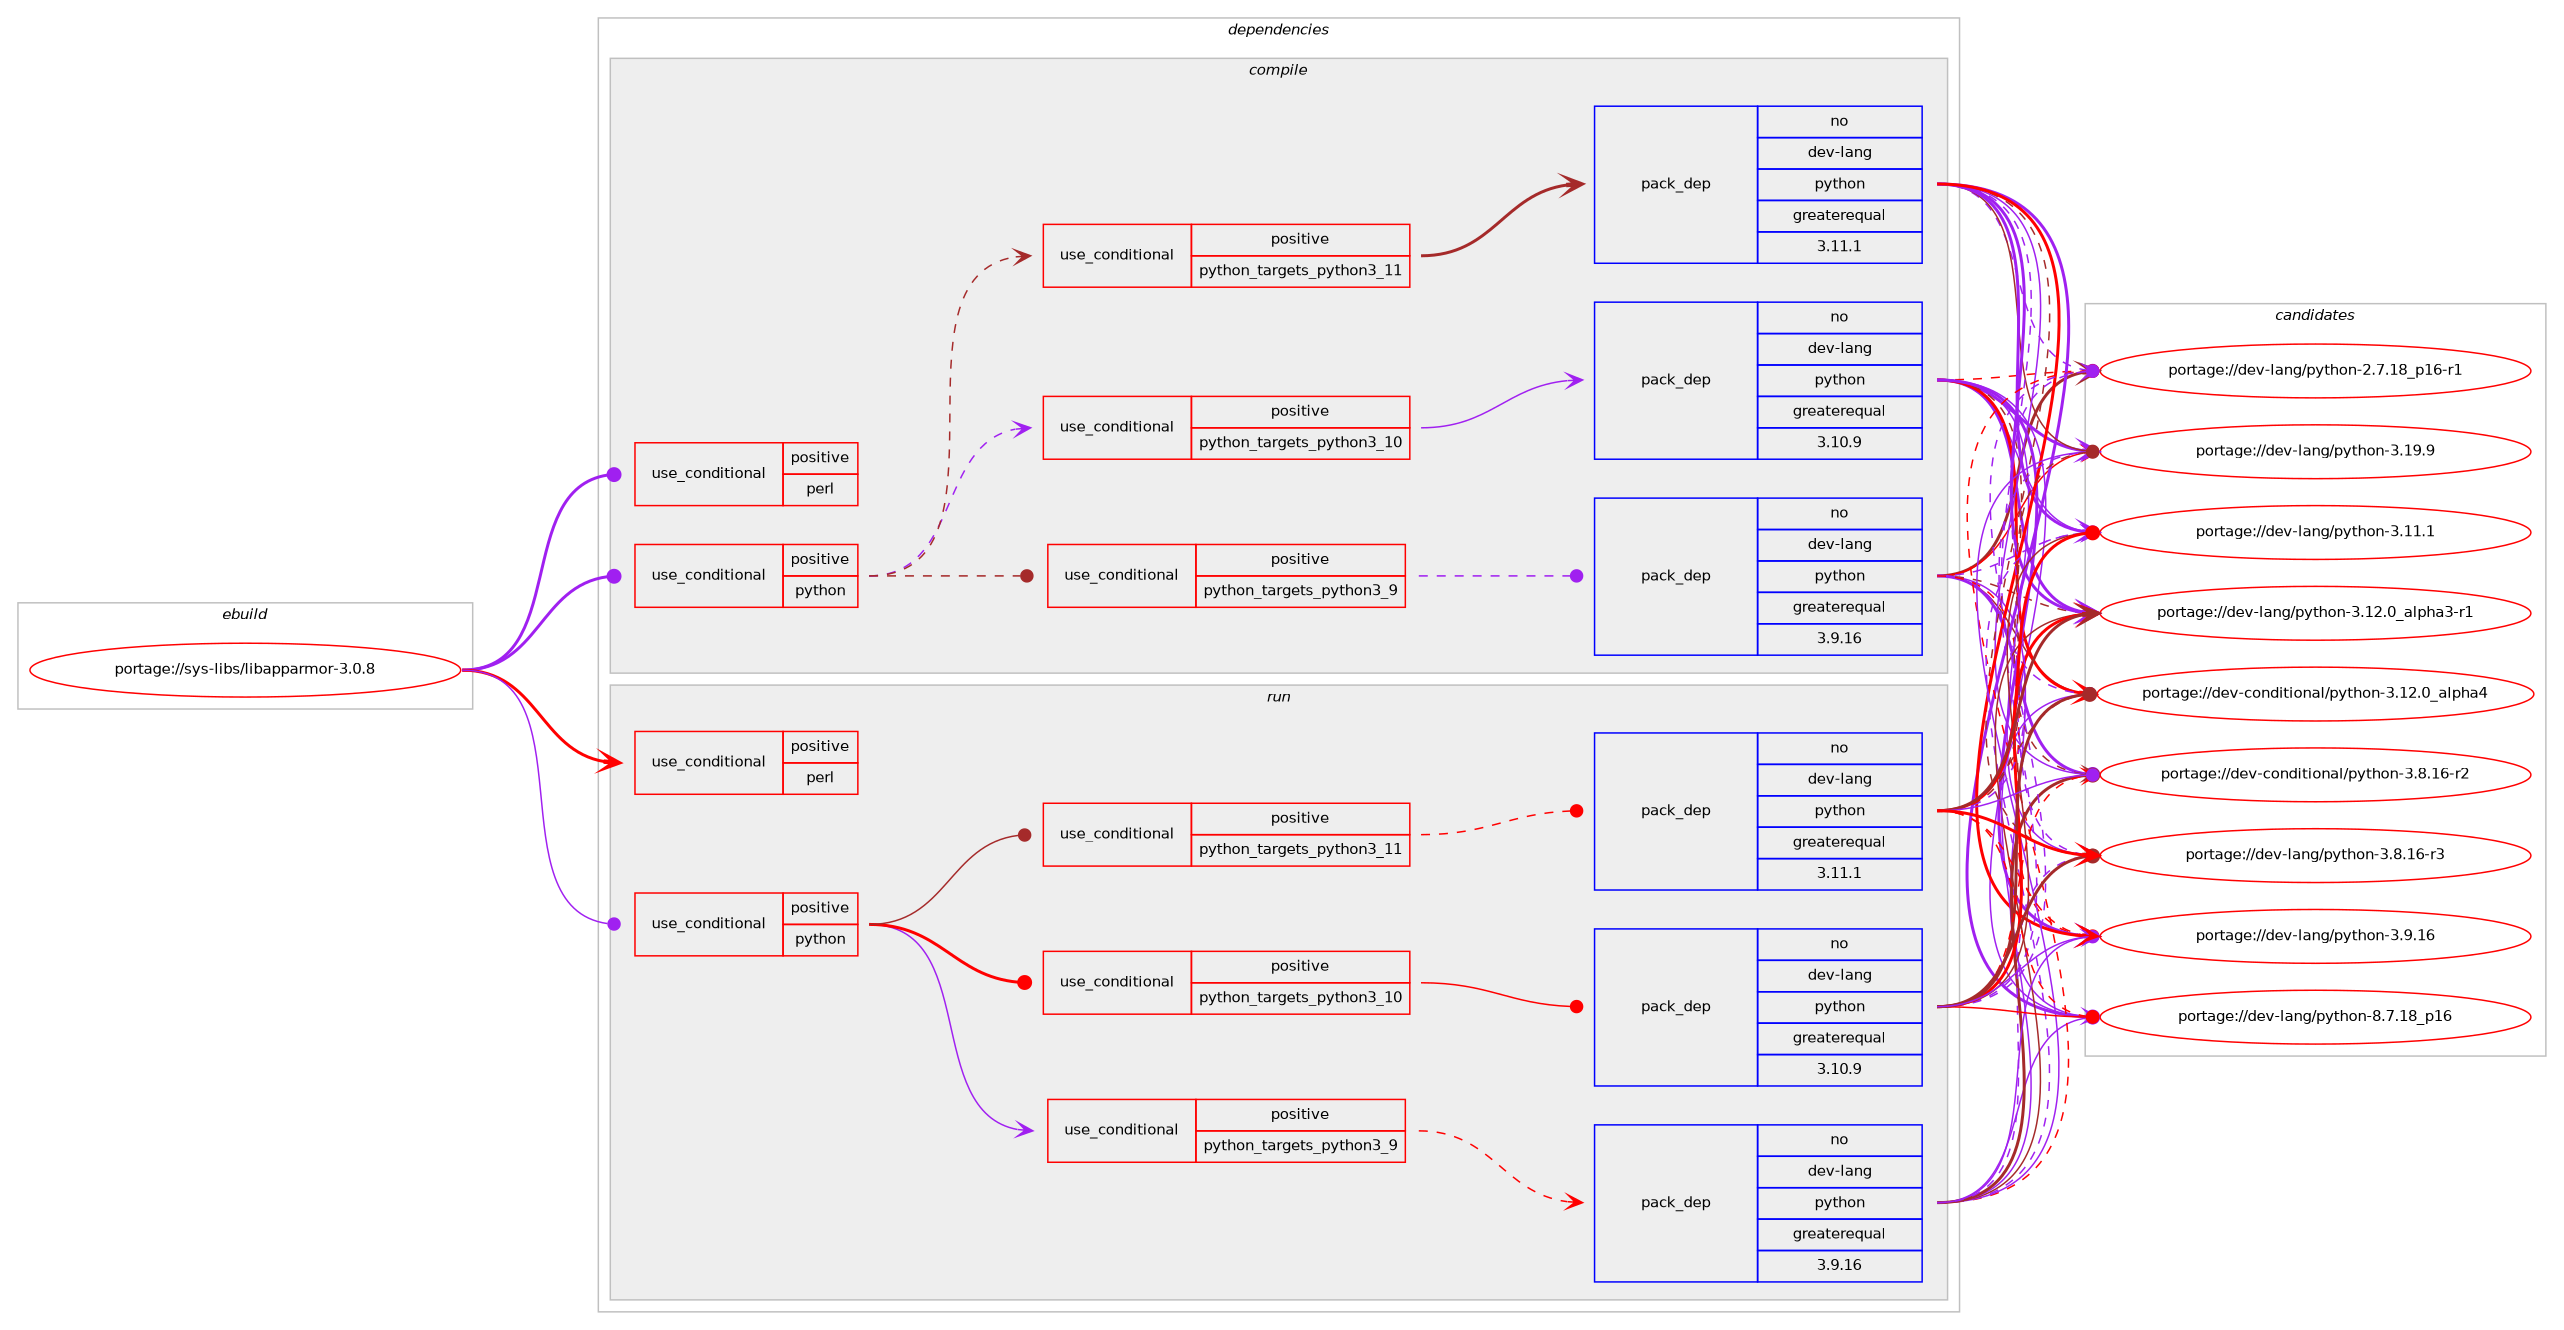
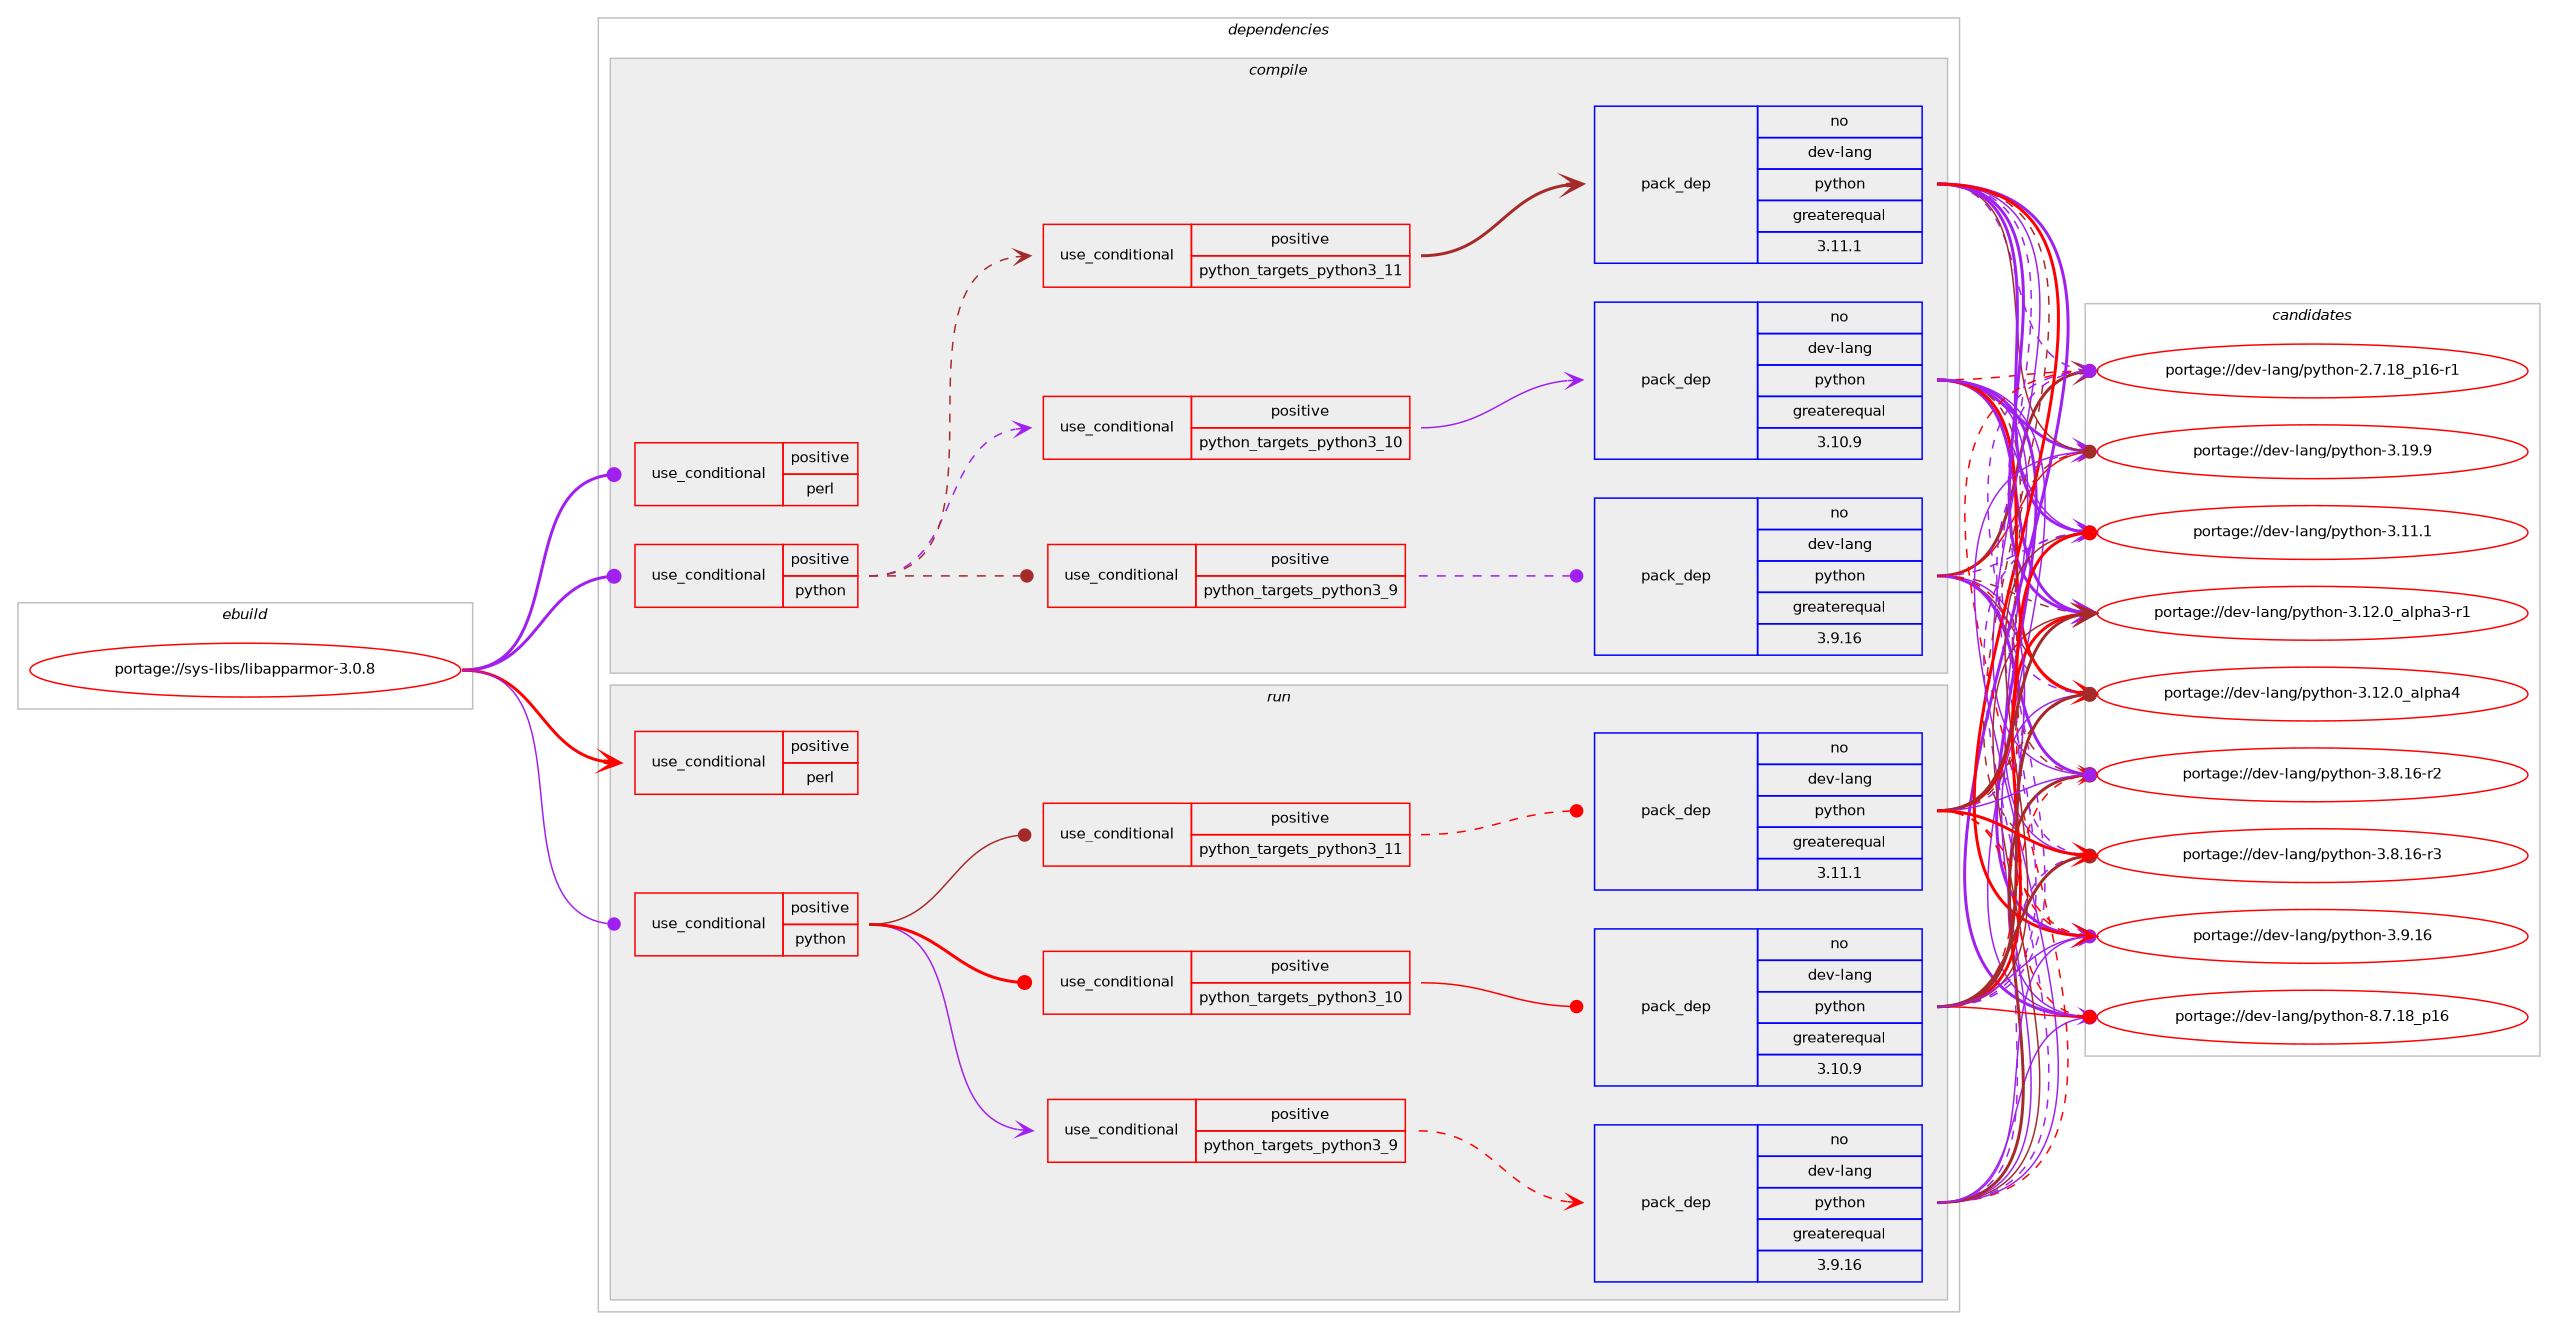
(2316, 694) -> (2313, 694)
(2316, 775) -> (2313, 775)
